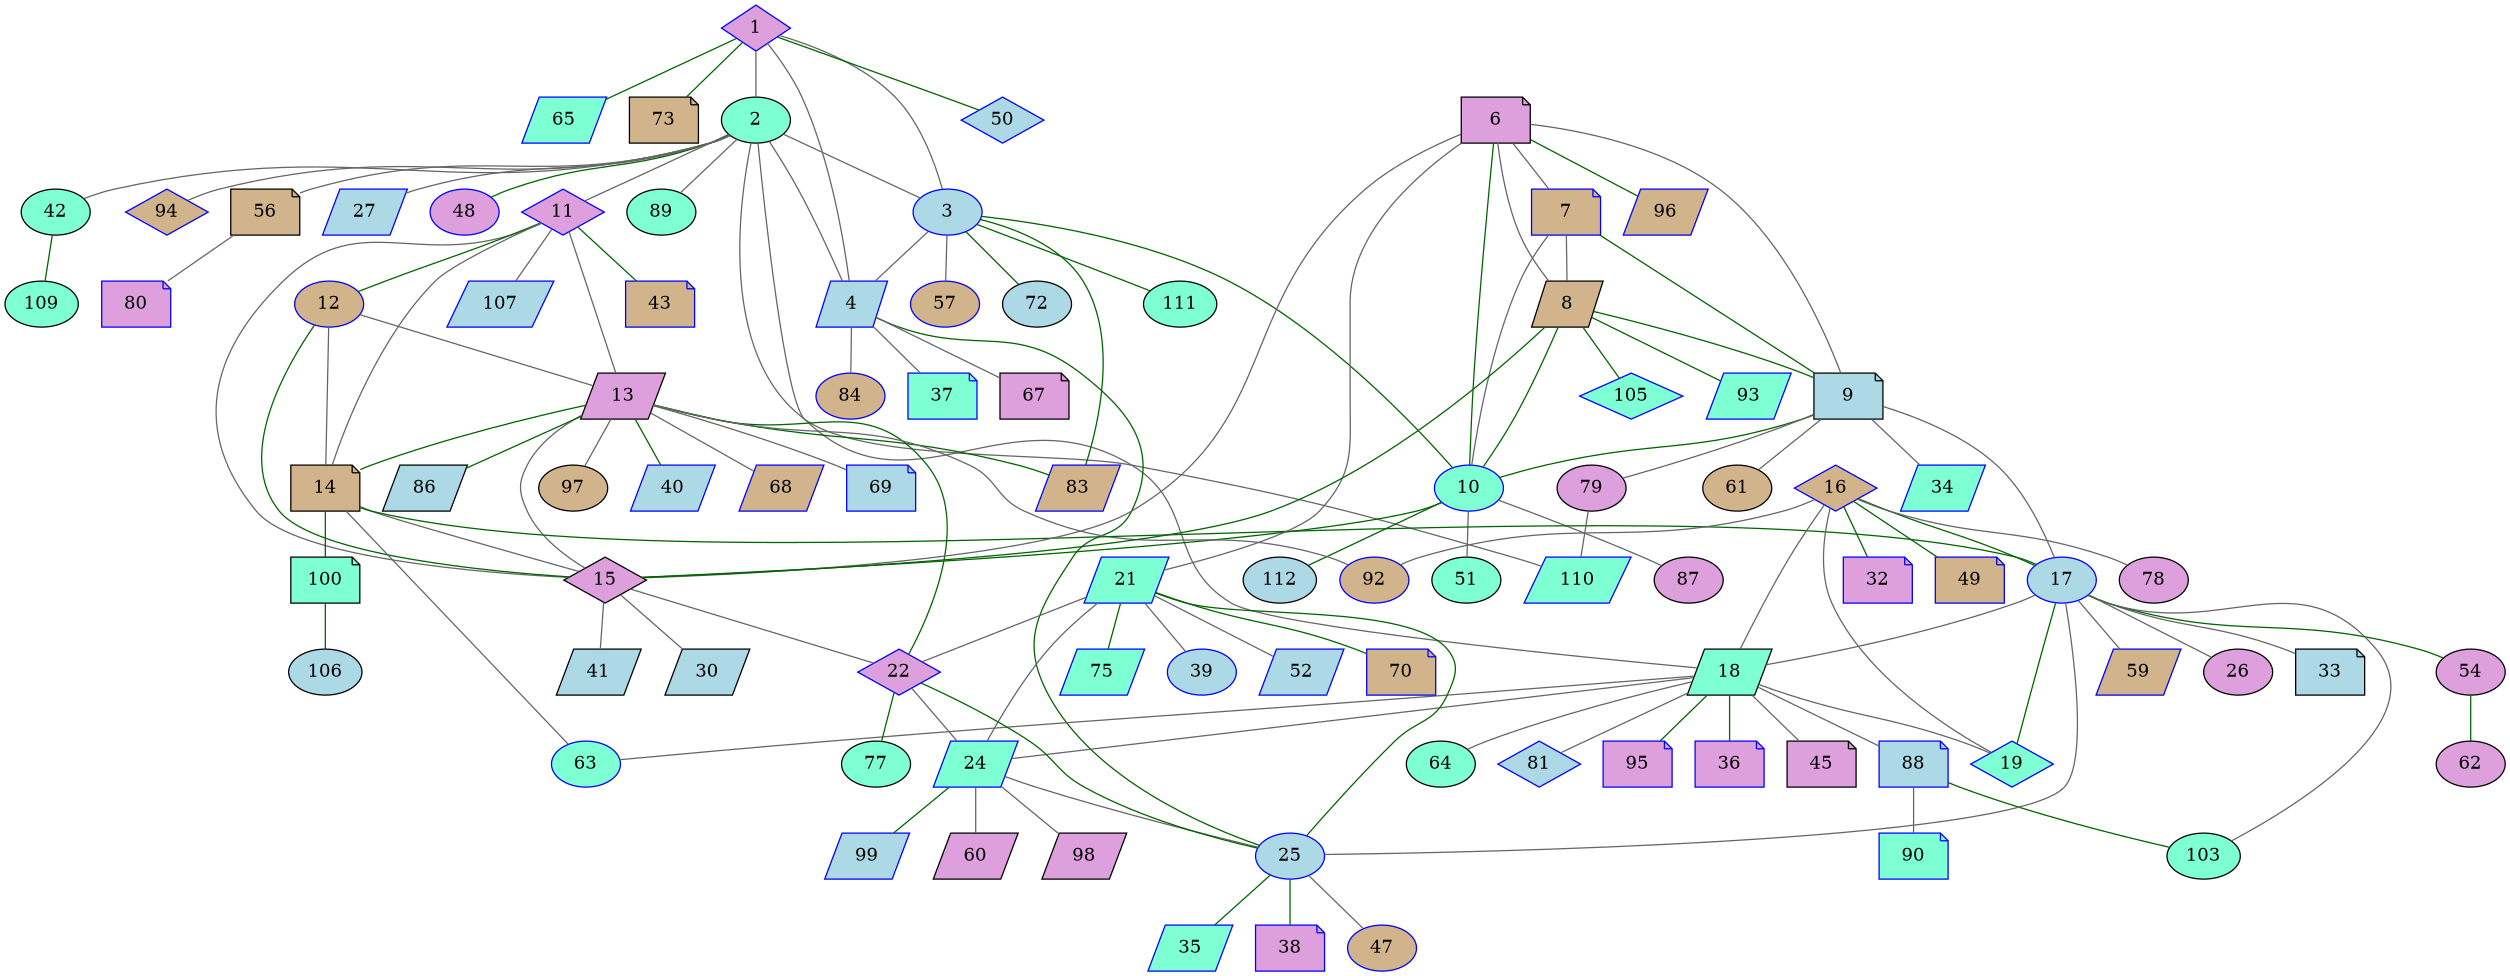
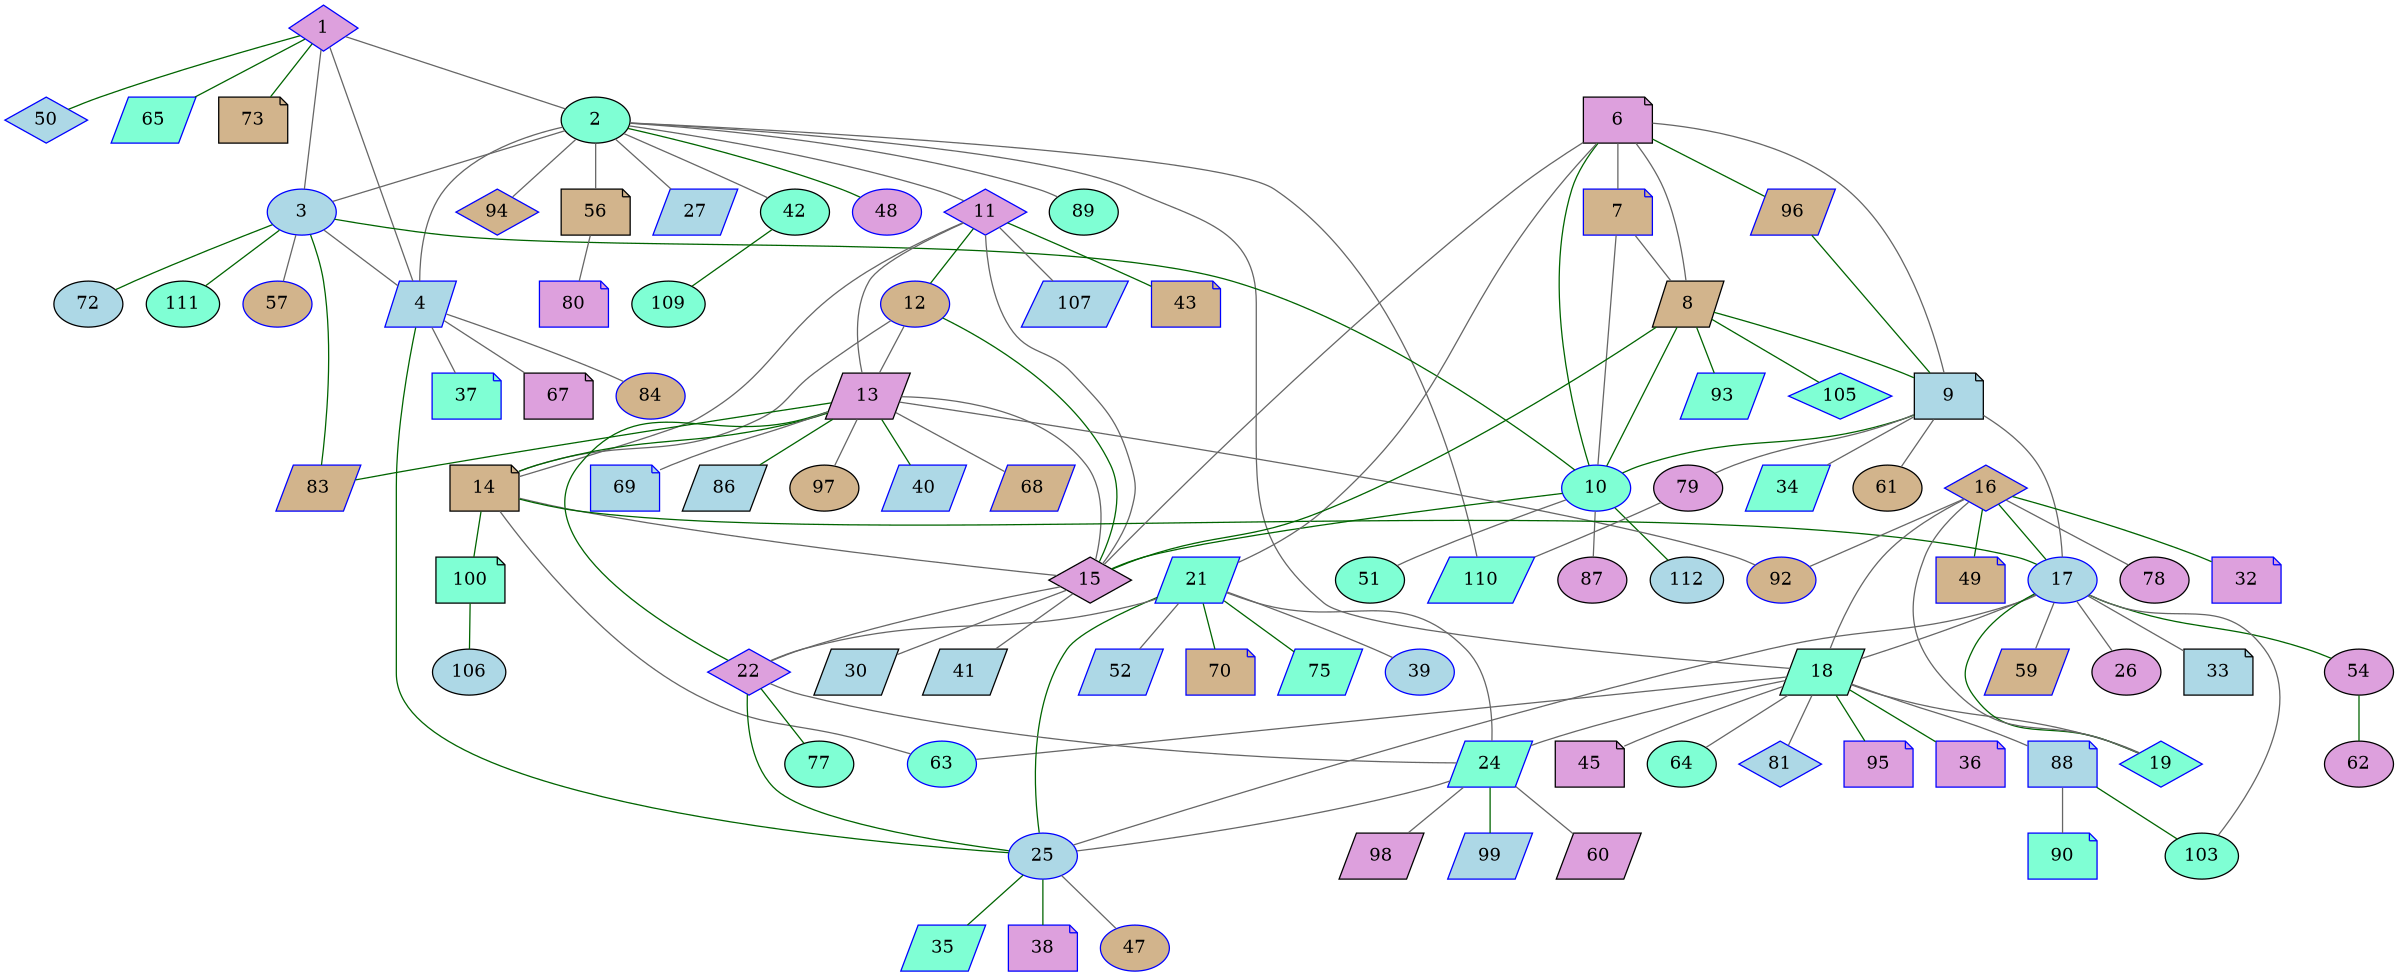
(1707, 304) -> (1871, 304)
